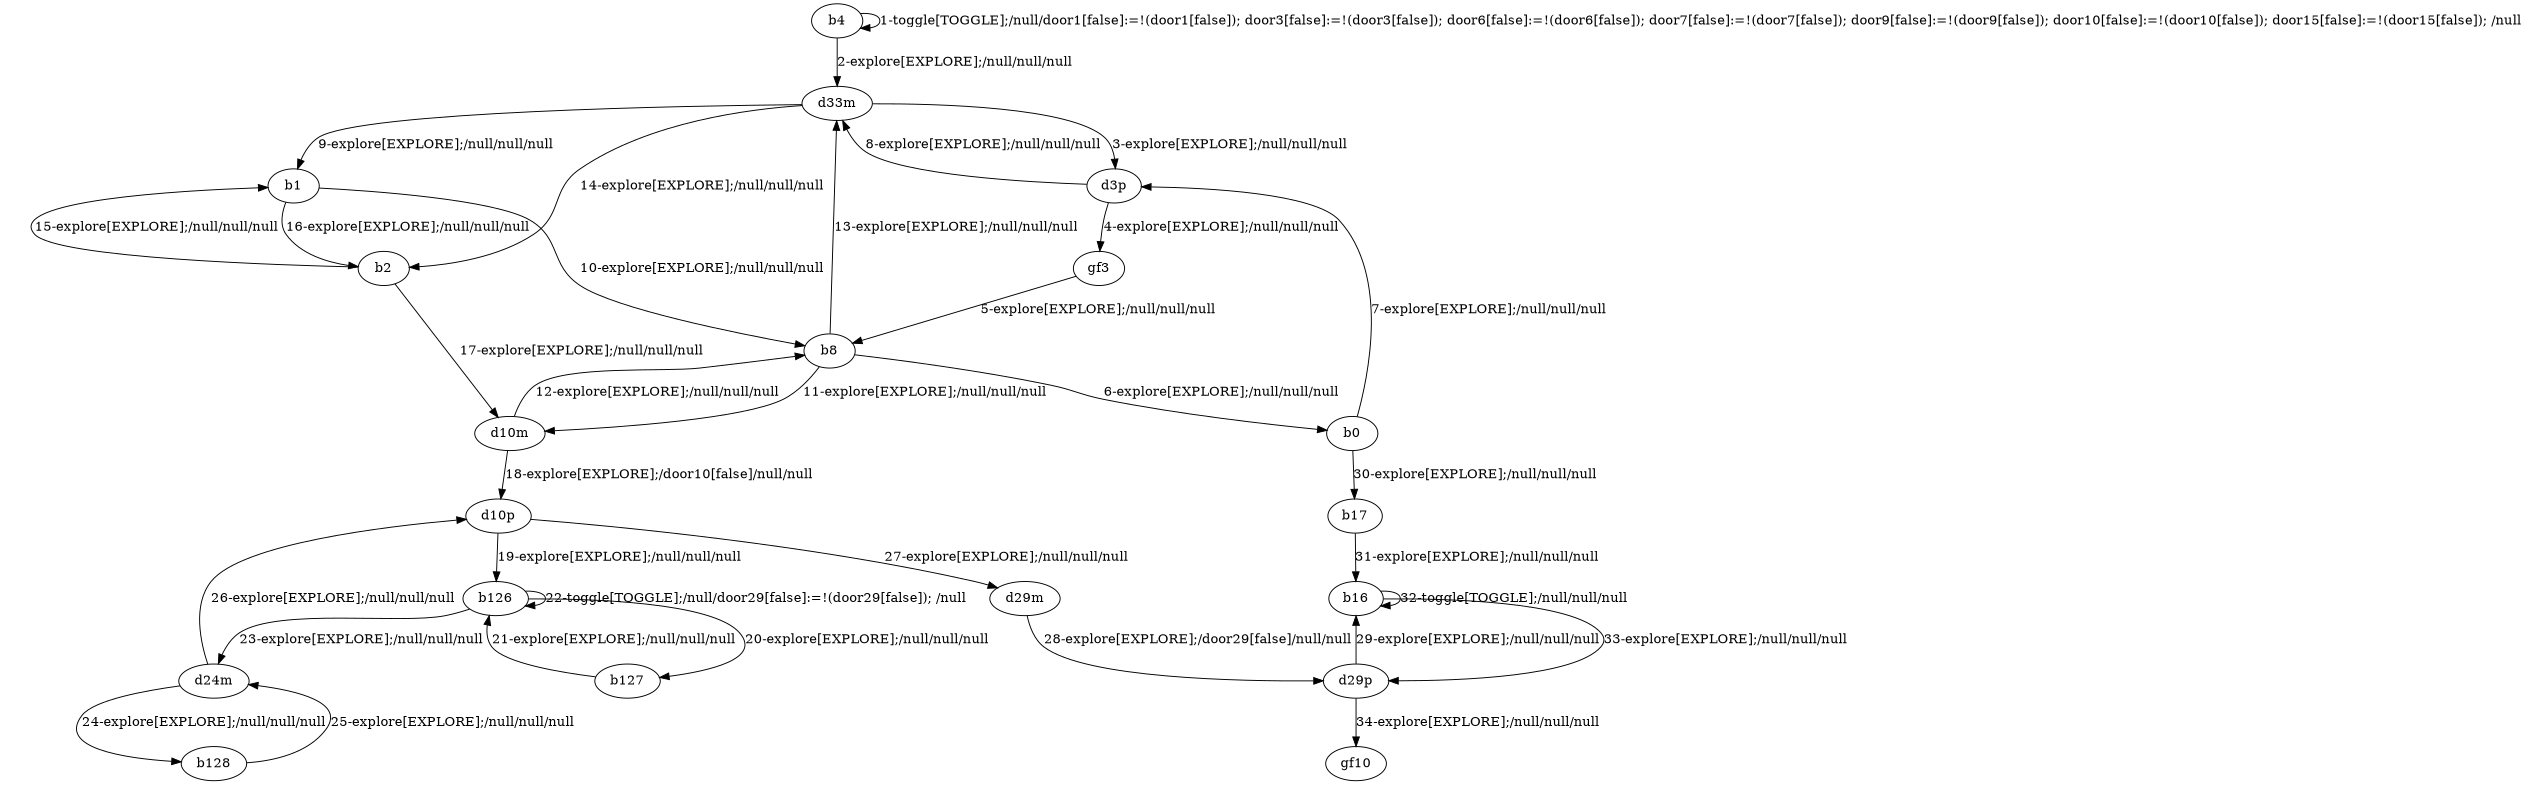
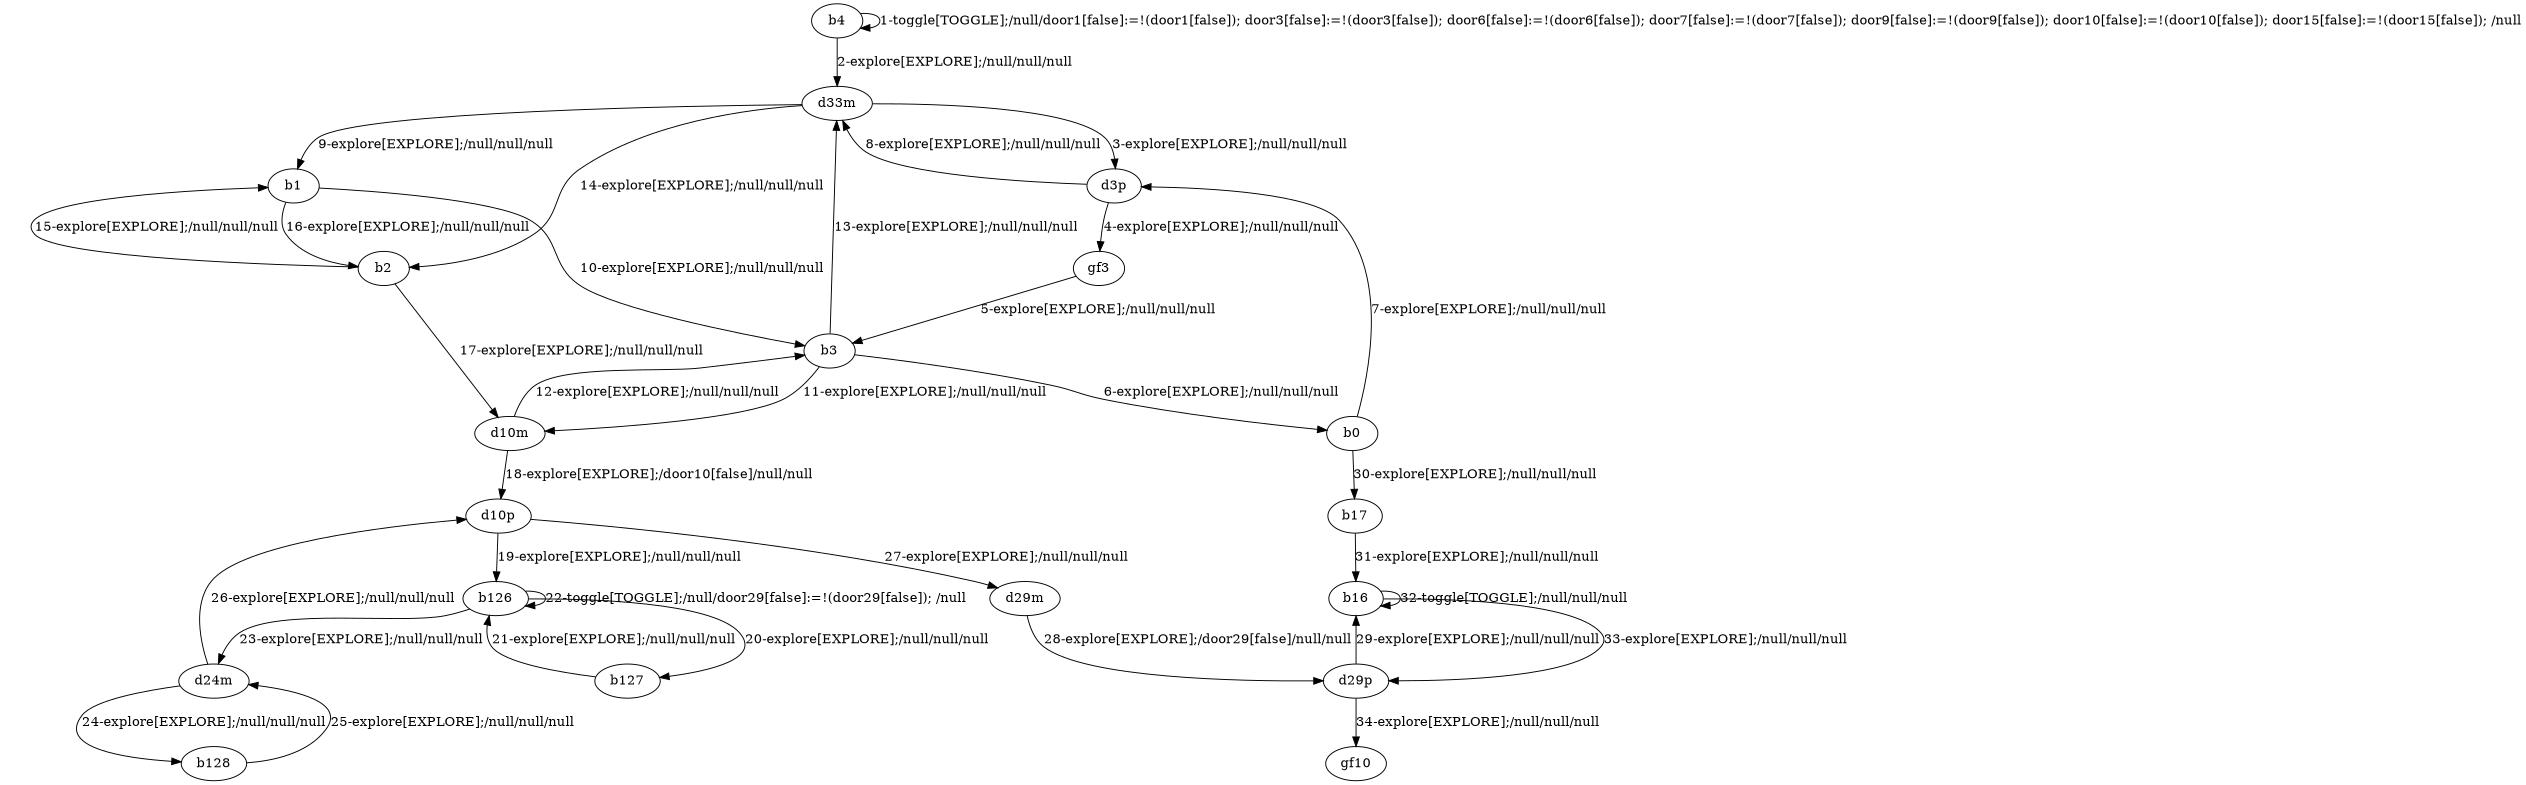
(830, 351) -> (830, 351)
